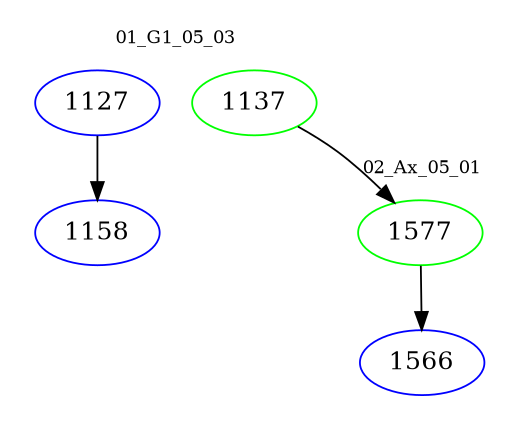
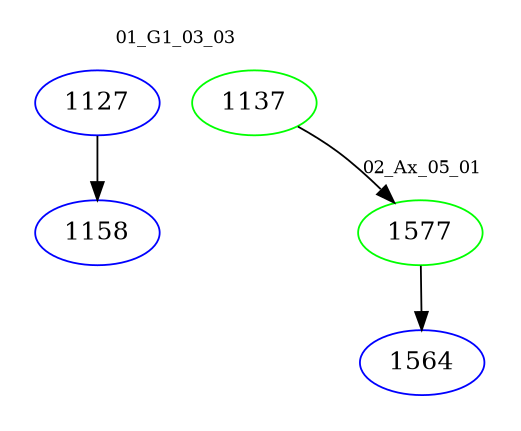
(176, 39) -> (176, 39)
(422, 363) -> (422, 363)
